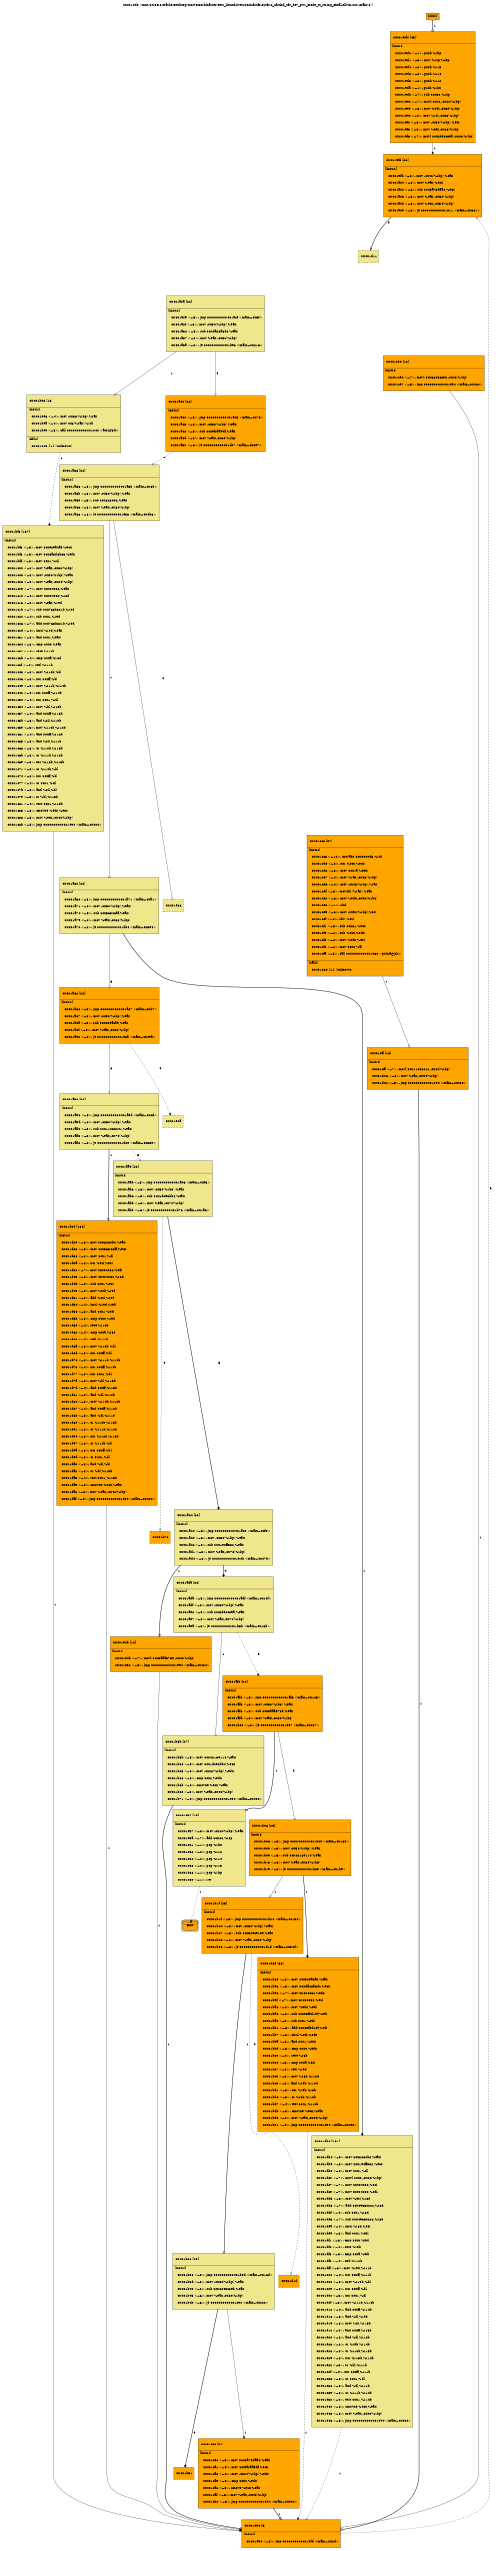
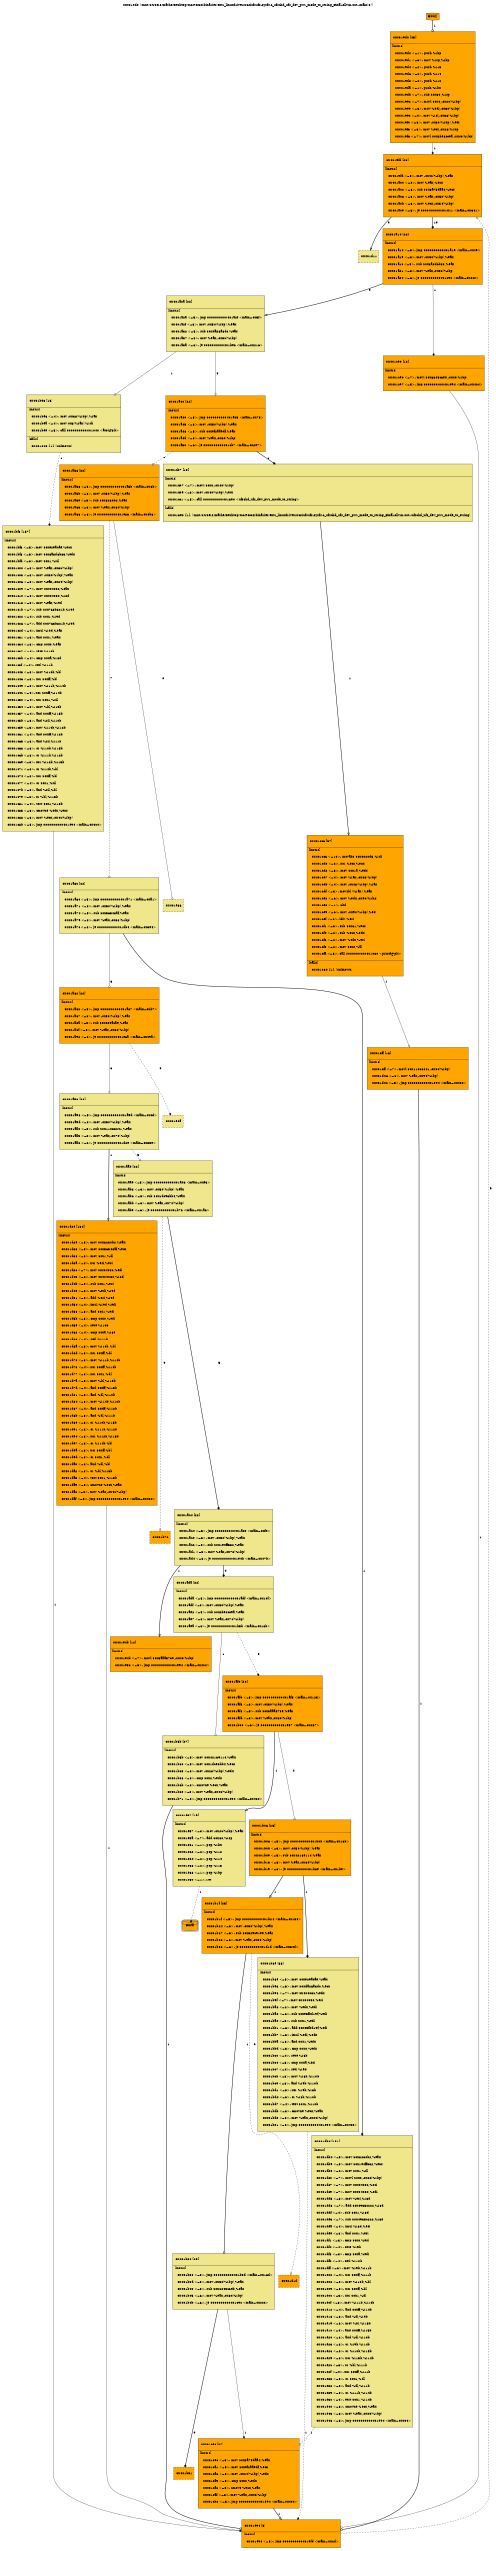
(433, 16) -> (433, 16)
none -> (433, 256)
(109, 493) -> (109, 493)
none -> (318, 493)
(109, 698) -> (109, 698)
(277, 1886) -> (277, 1886)
(190, 1925) -> (190, 1925)
(308, 2044) -> (308, 2044)
(157, 2130) -> none
(327, 2474) -> (308, 2436)
